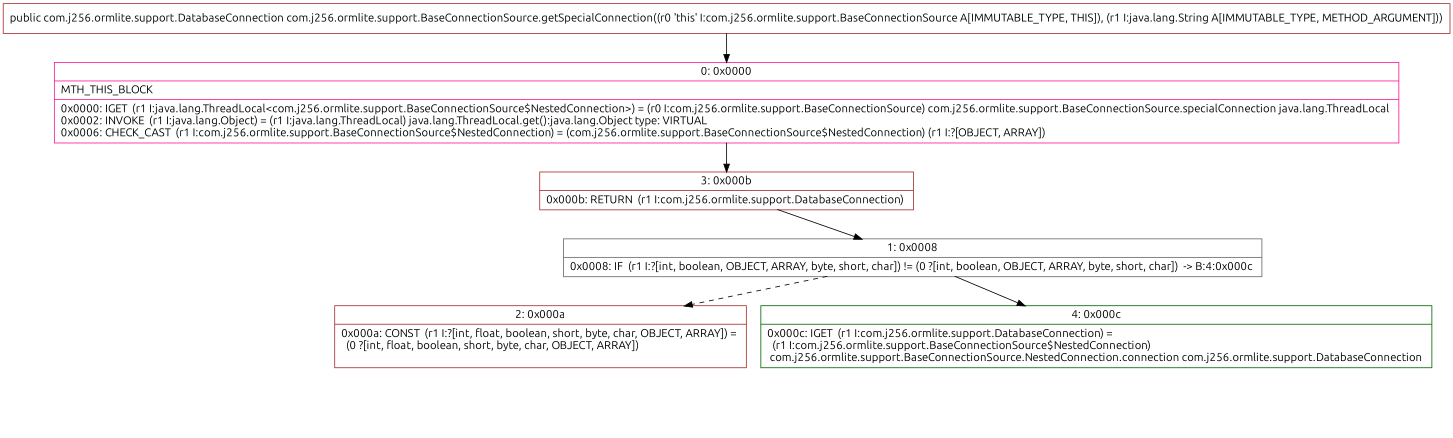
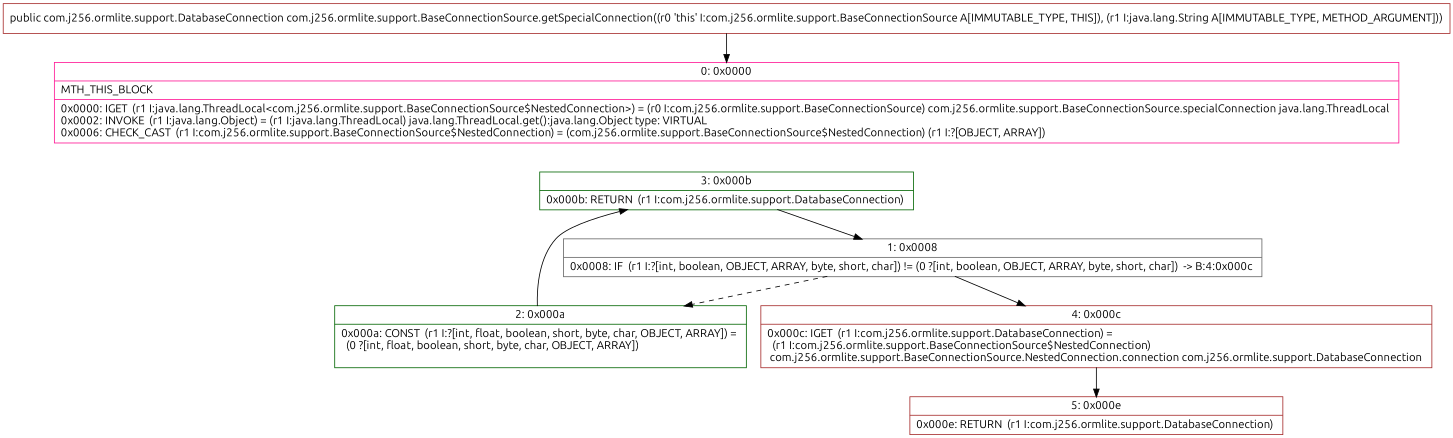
(727, 153) -> (555, 239)
(727, 191) -> (727, 191)
(541, 337) -> (541, 337)
(1096, 337) -> (1096, 337)
none -> (1096, 416)
